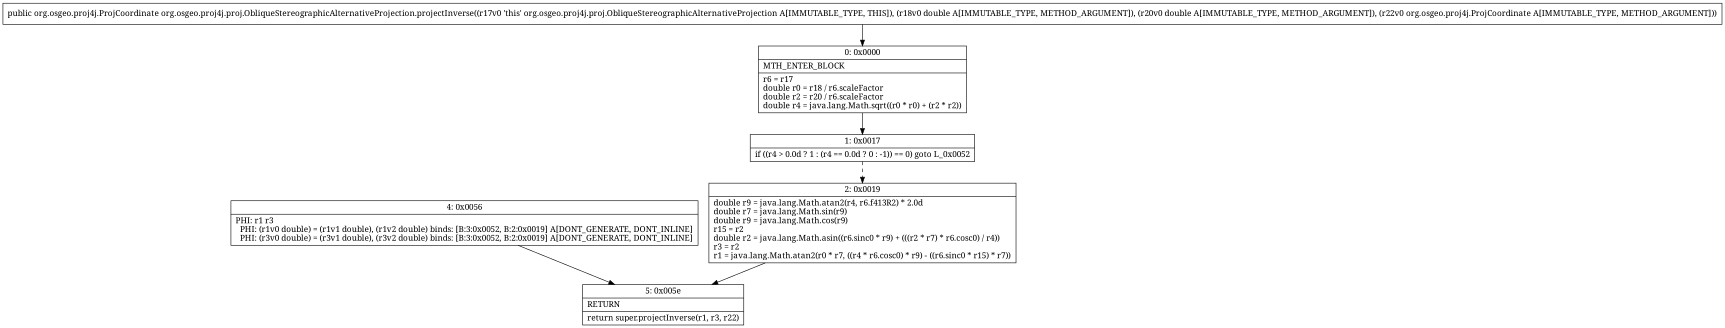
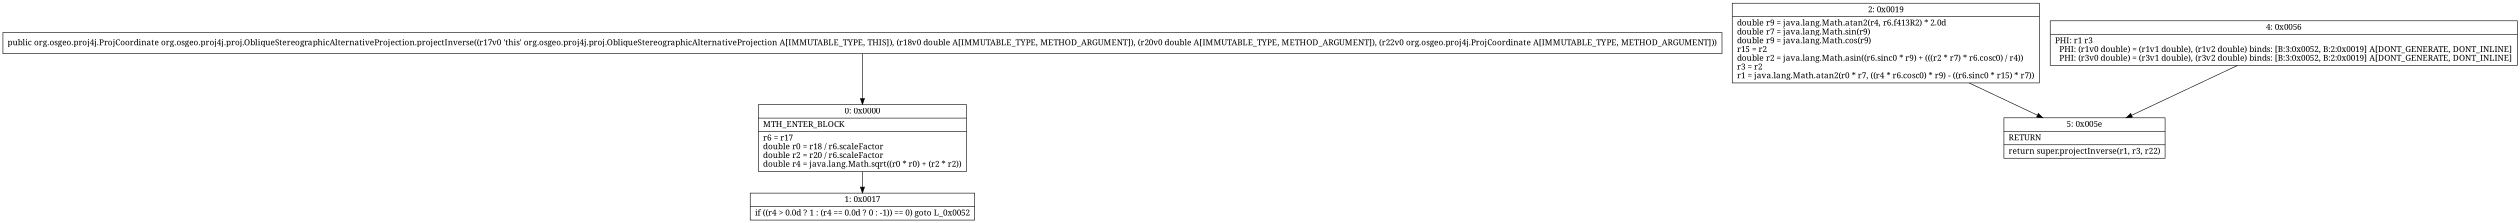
(862, 169) -> none
